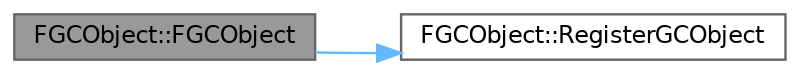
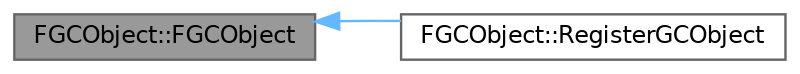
(346, 53) -> (370, 21)
